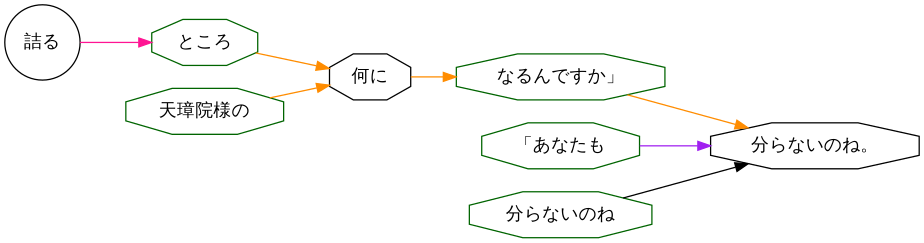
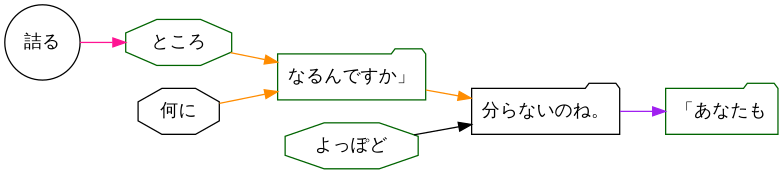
(286, 59) -> (248, 56)
(561, 77) -> (352, 77)
(205, 111) -> none
(561, 146) -> (722, 111)
(669, 146) -> (636, 111)
(815, 146) -> (546, 111)
(561, 215) -> (352, 146)
